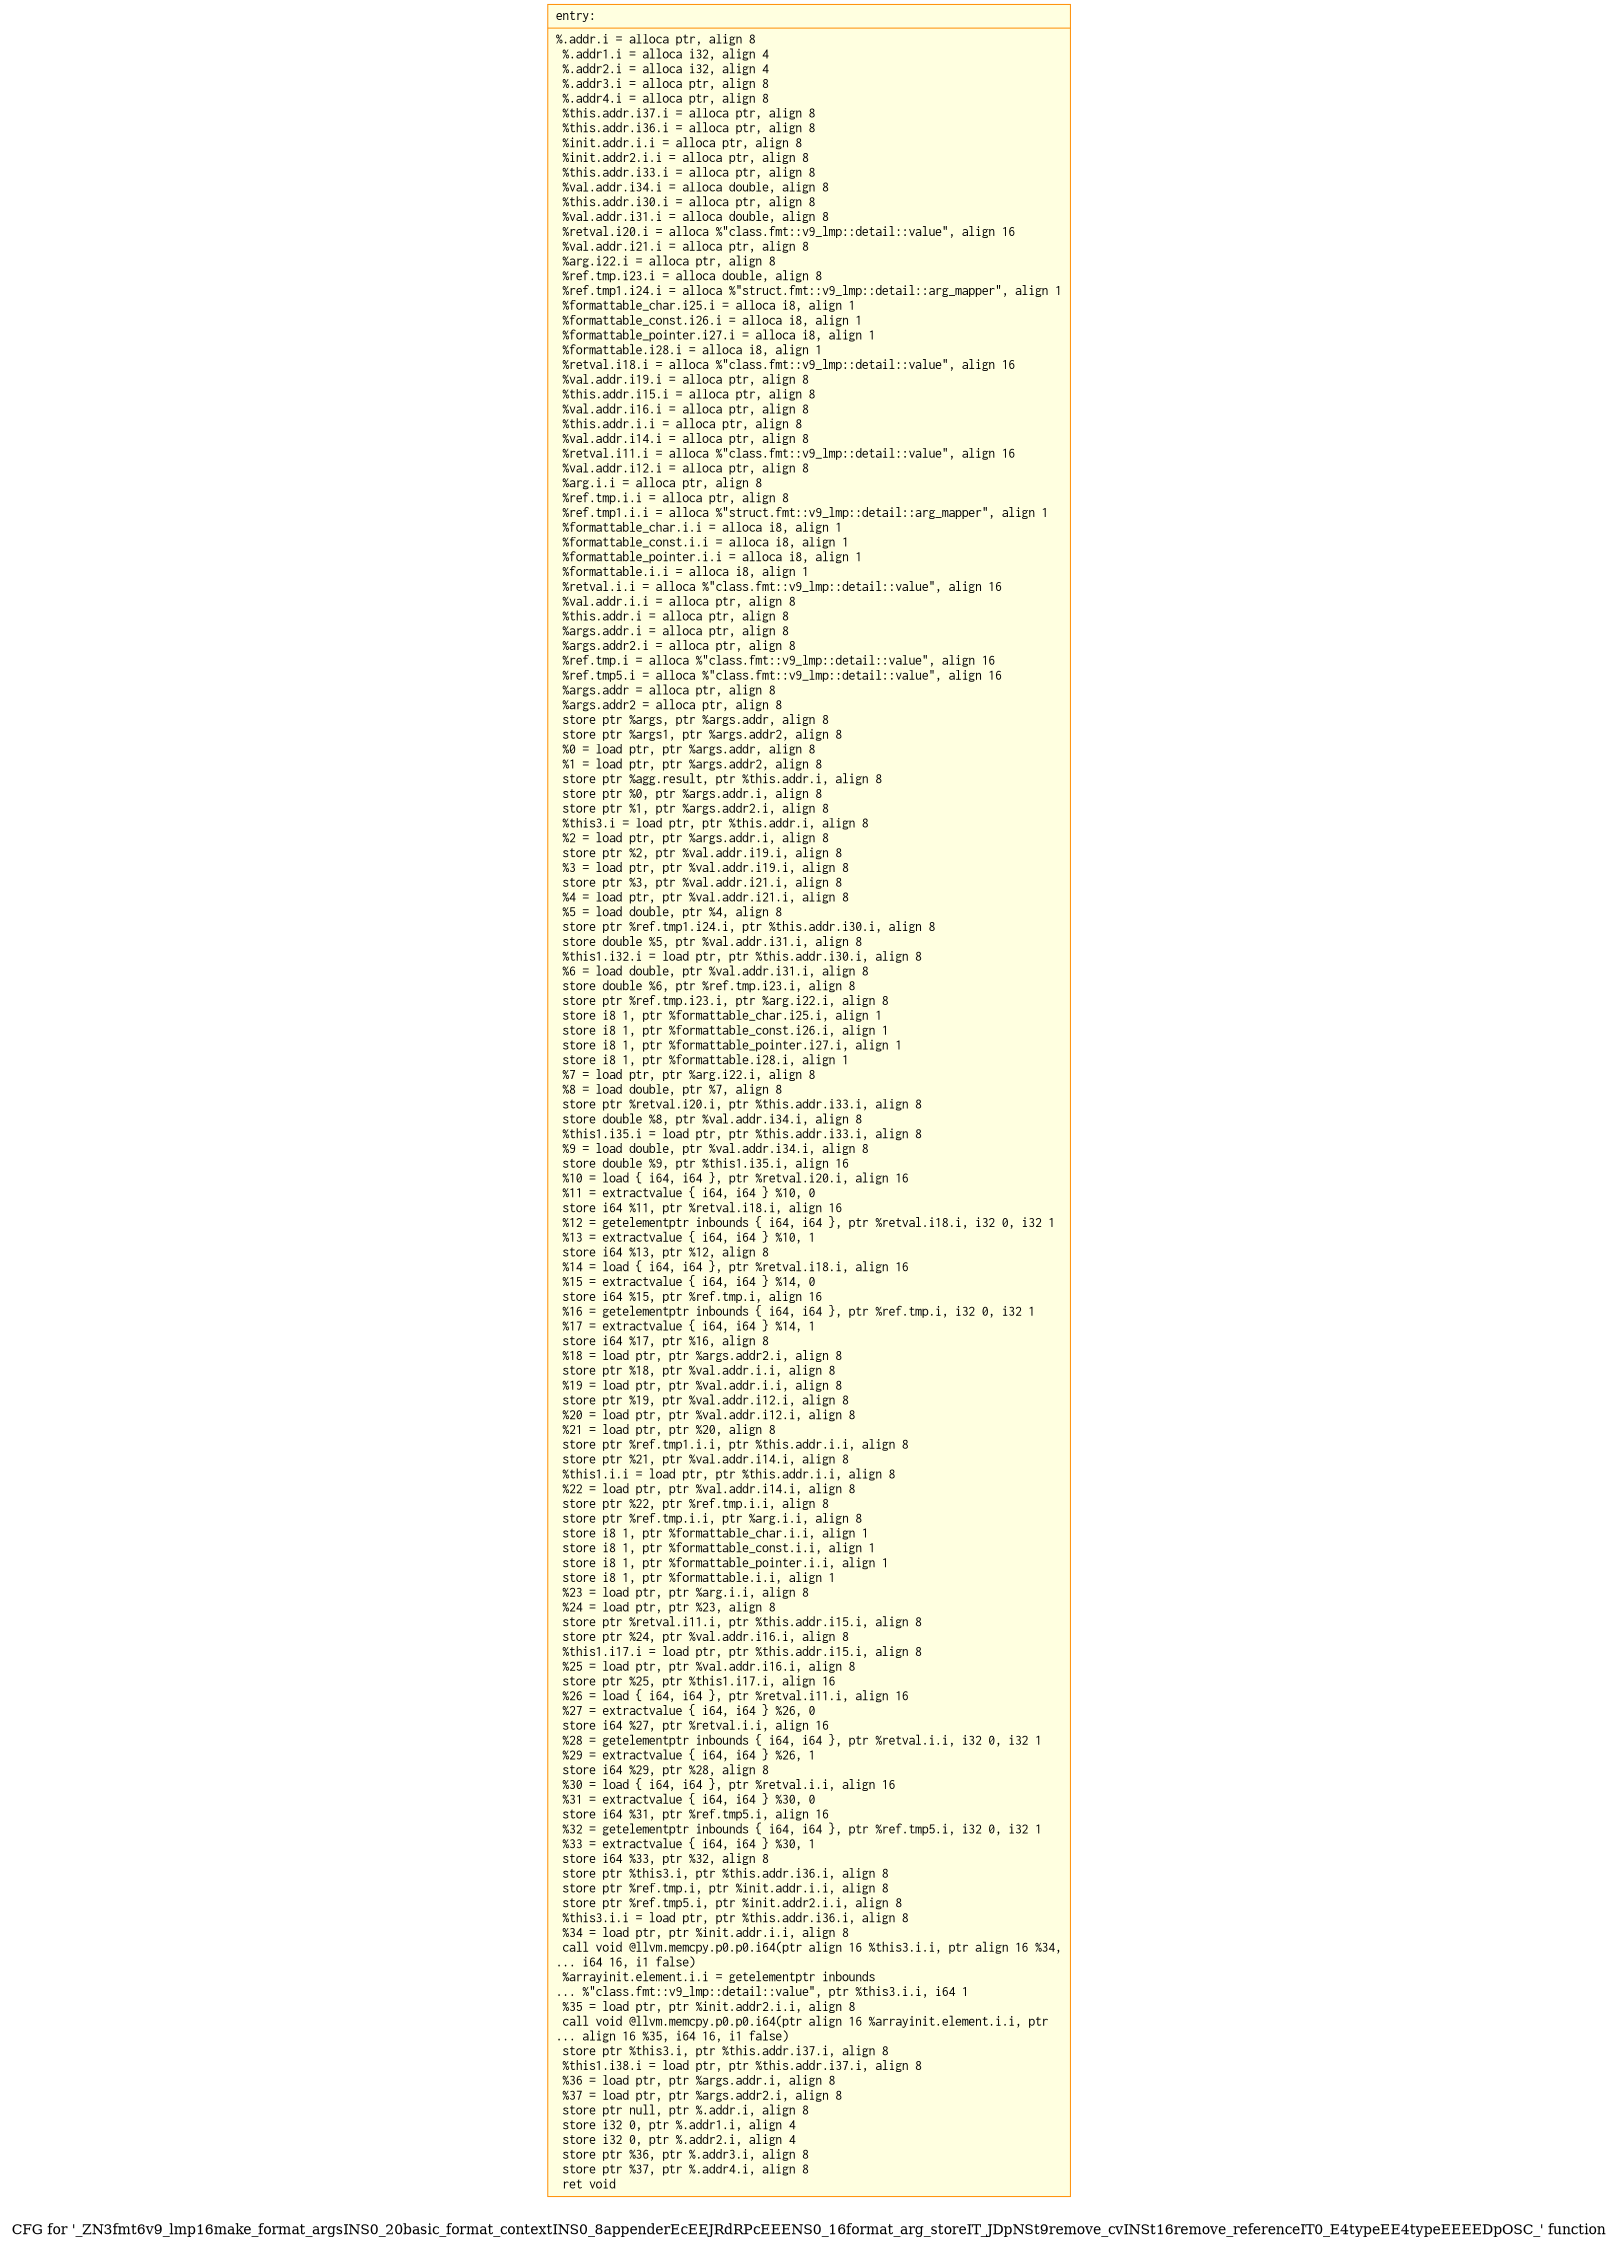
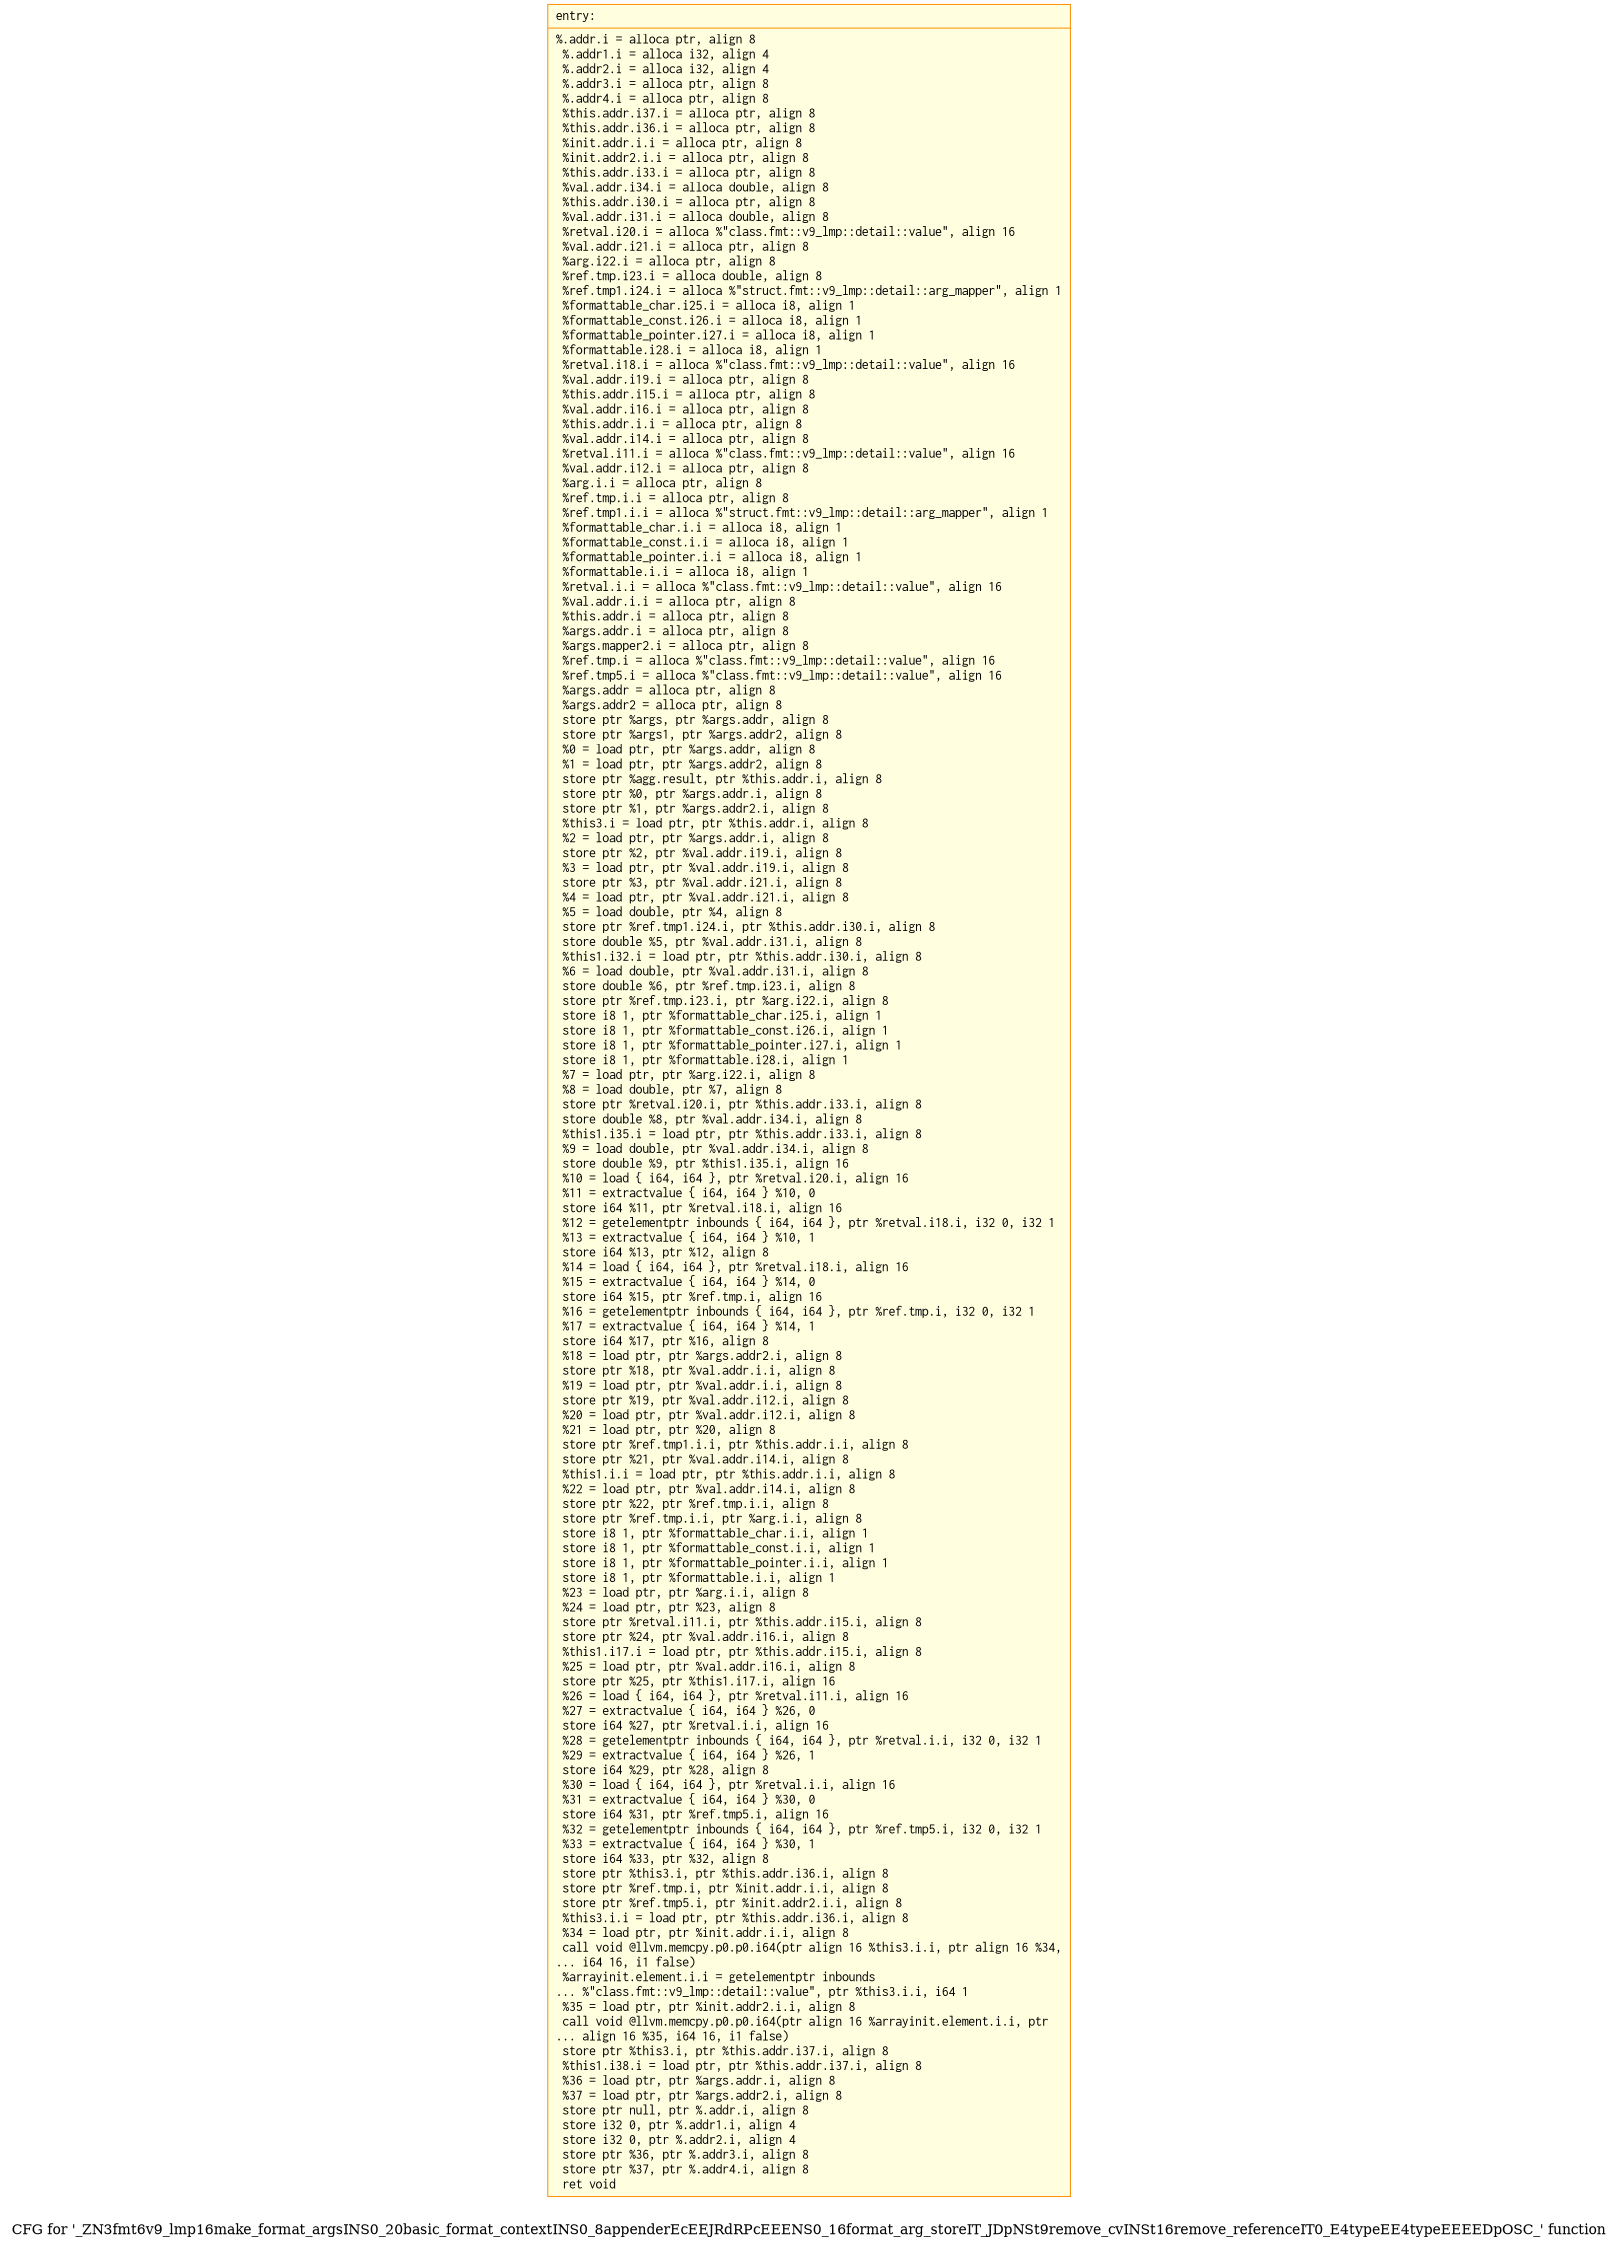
(676, 646) -> (682, 646)
